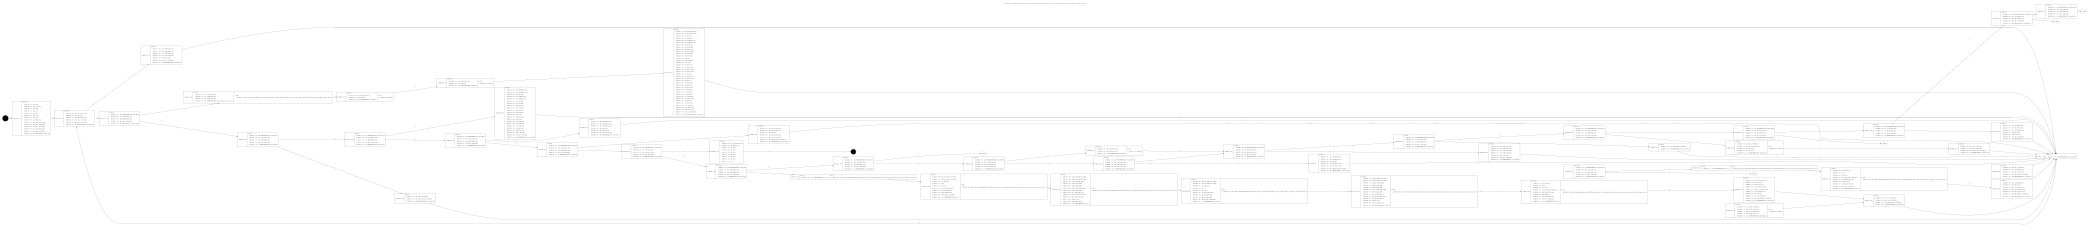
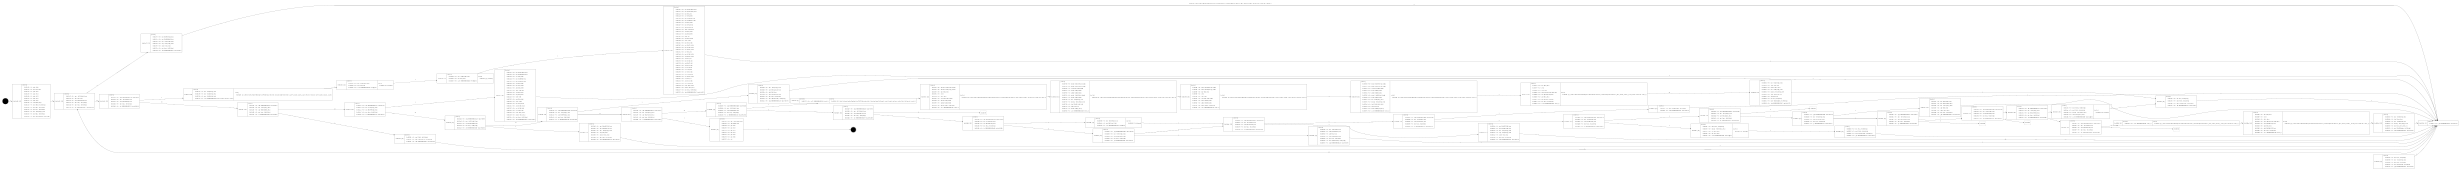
none -> (2027, 112)
